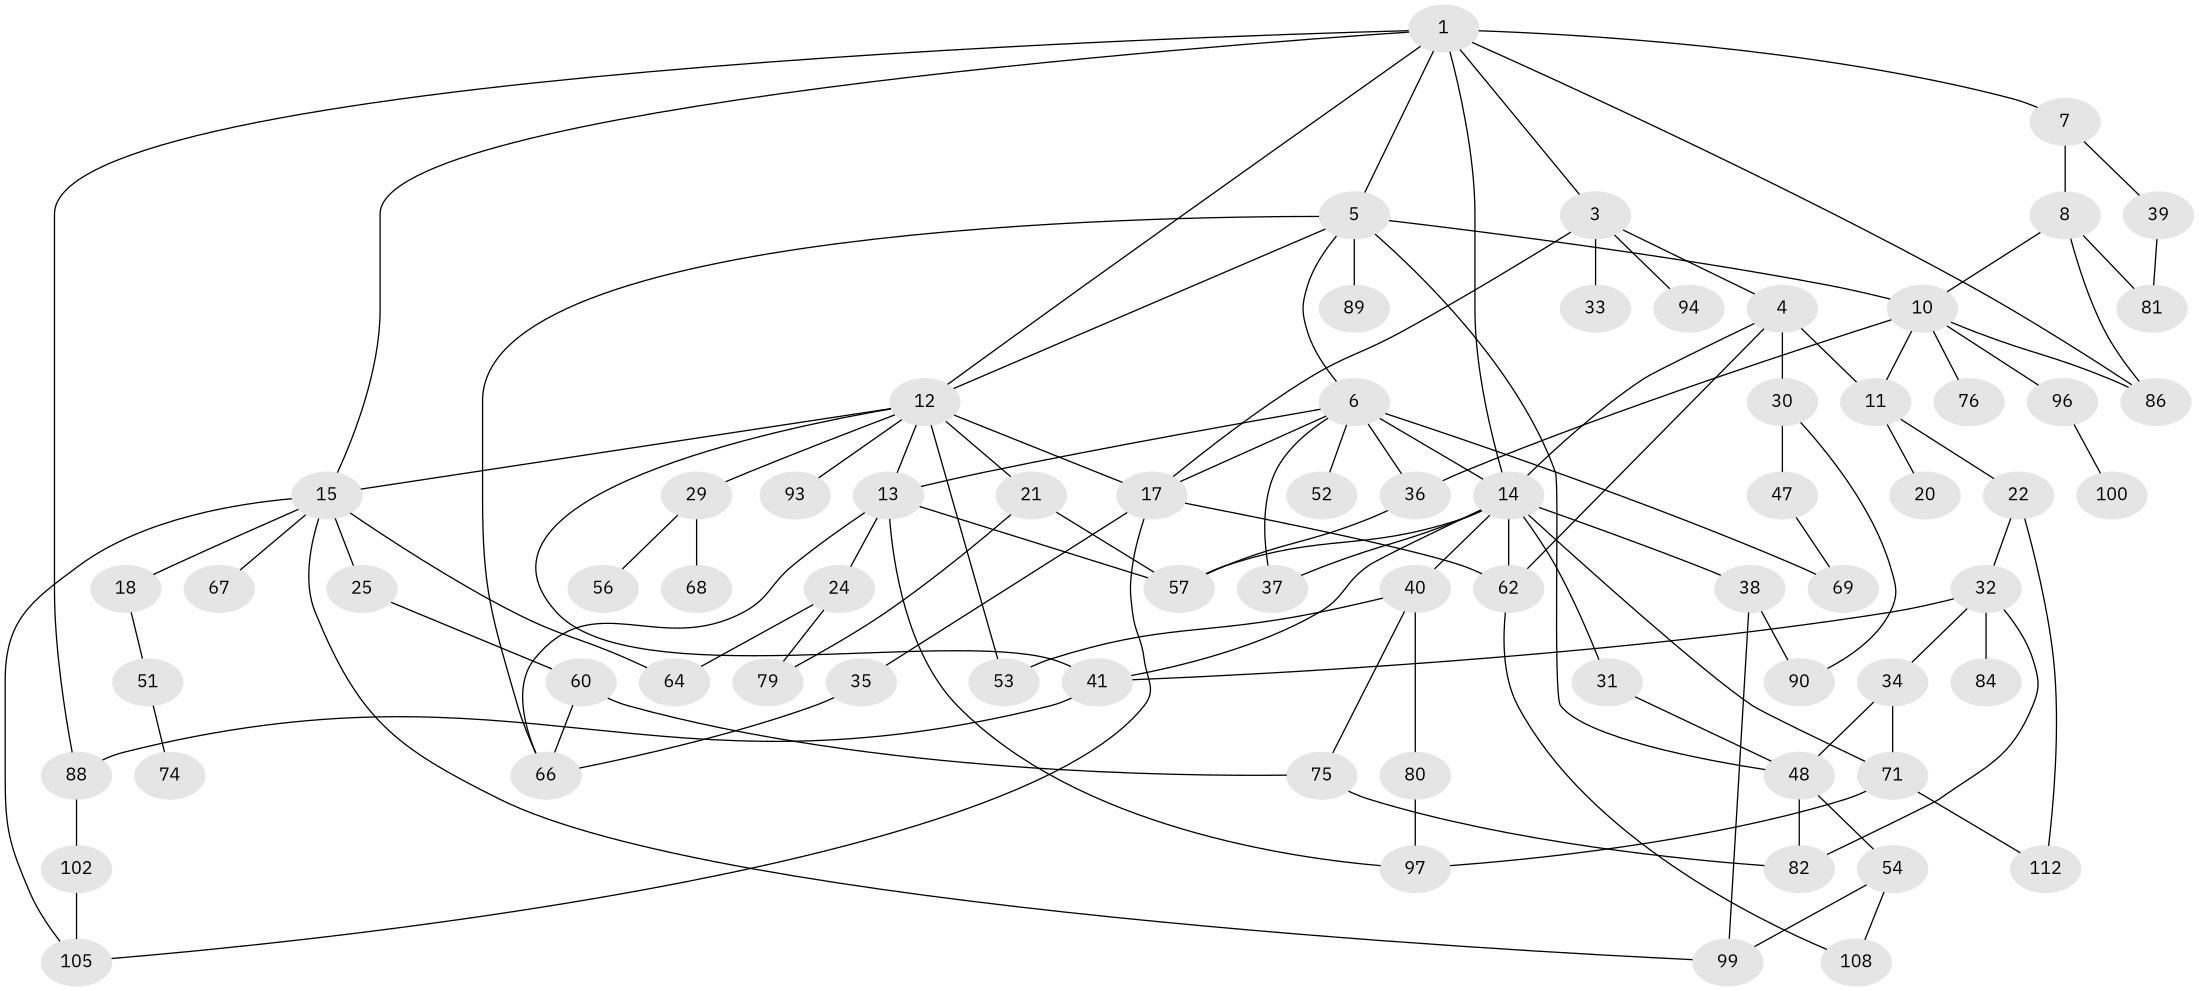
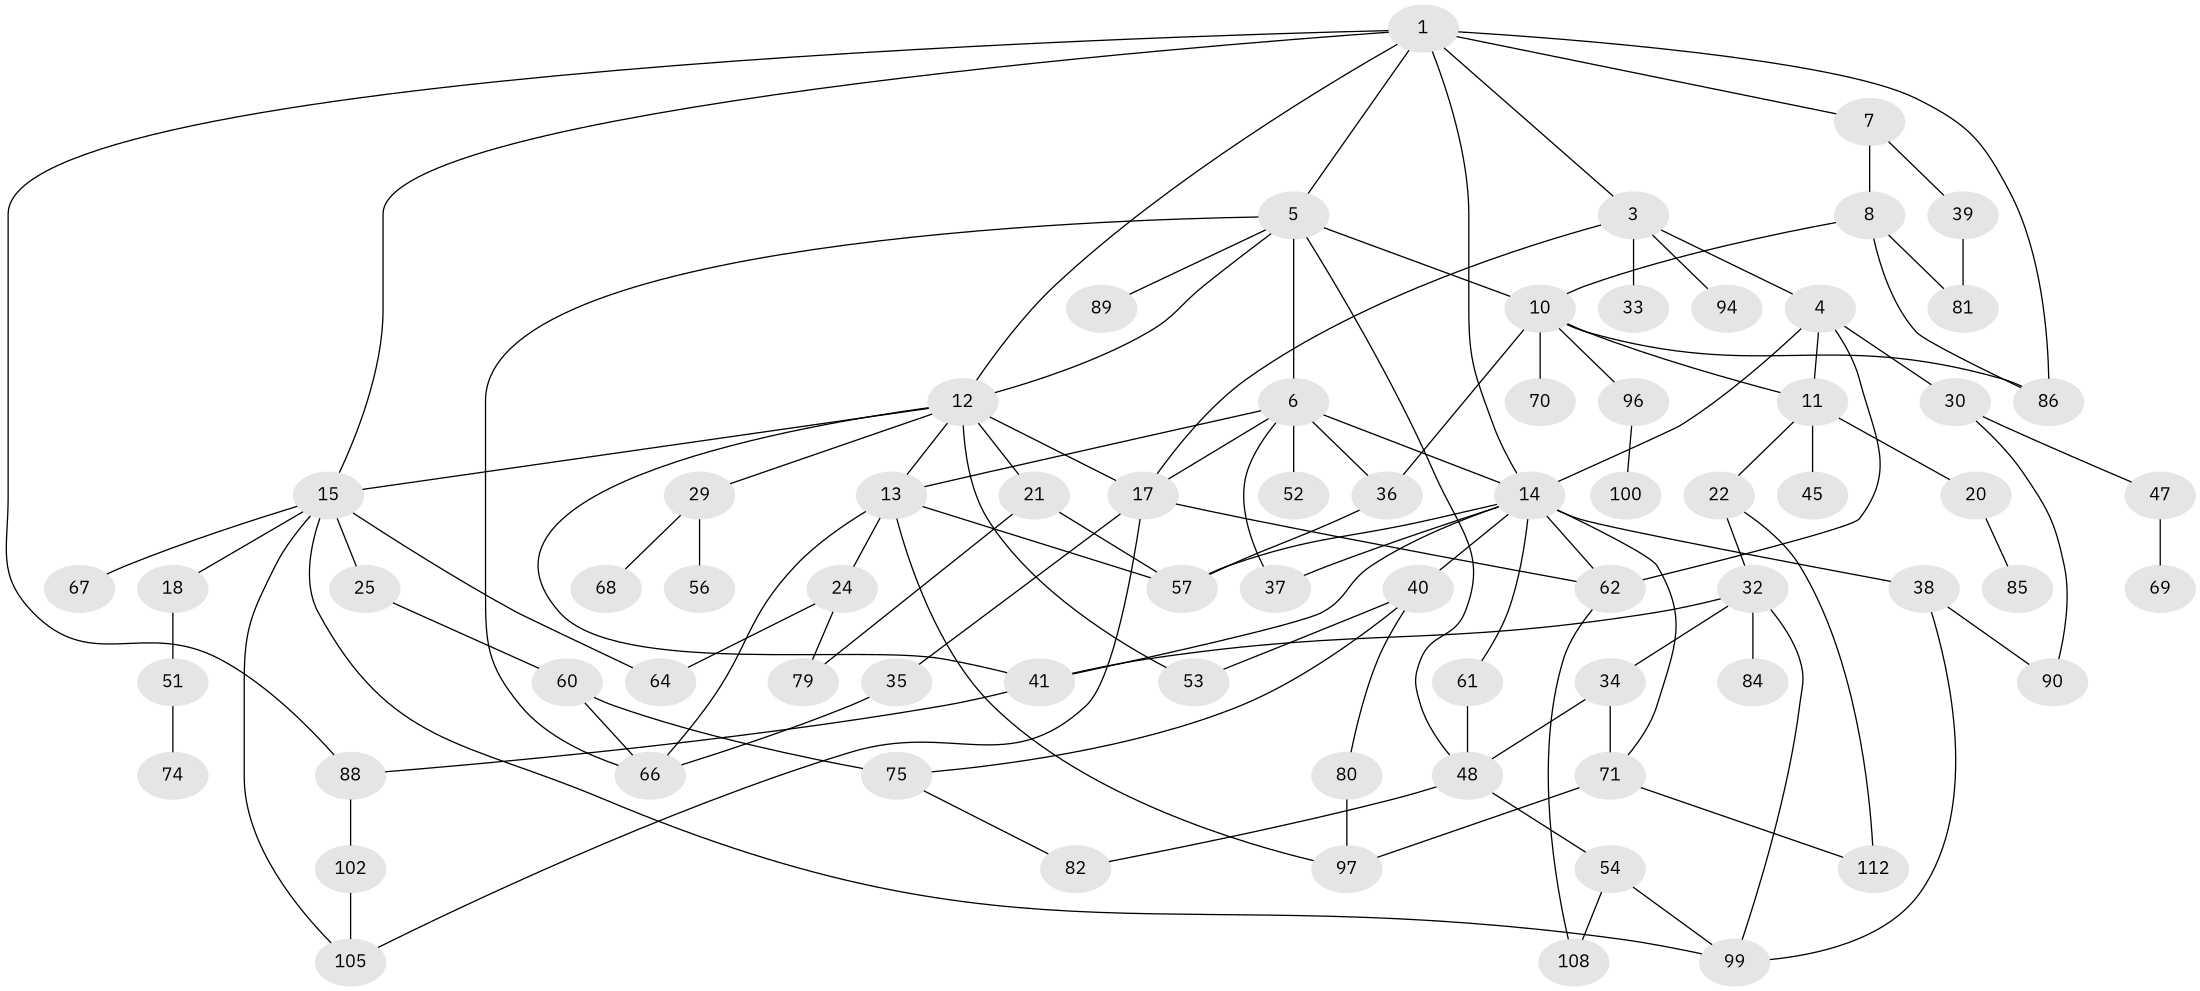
(1969, 402) -> (1540, 402)
(1592, 485) -> none
(795, 496) -> none
none -> (1813, 496)
none -> (2018, 589)
(1607, 682) -> (1468, 682)
(1987, 767) -> (1788, 773)
